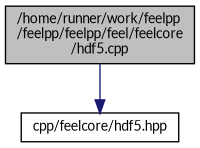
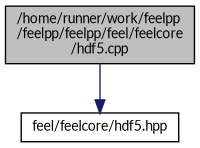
(100, 127) -> (100, 127)
